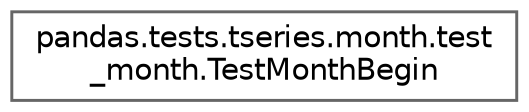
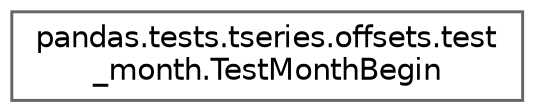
(264, 56) -> (267, 56)
